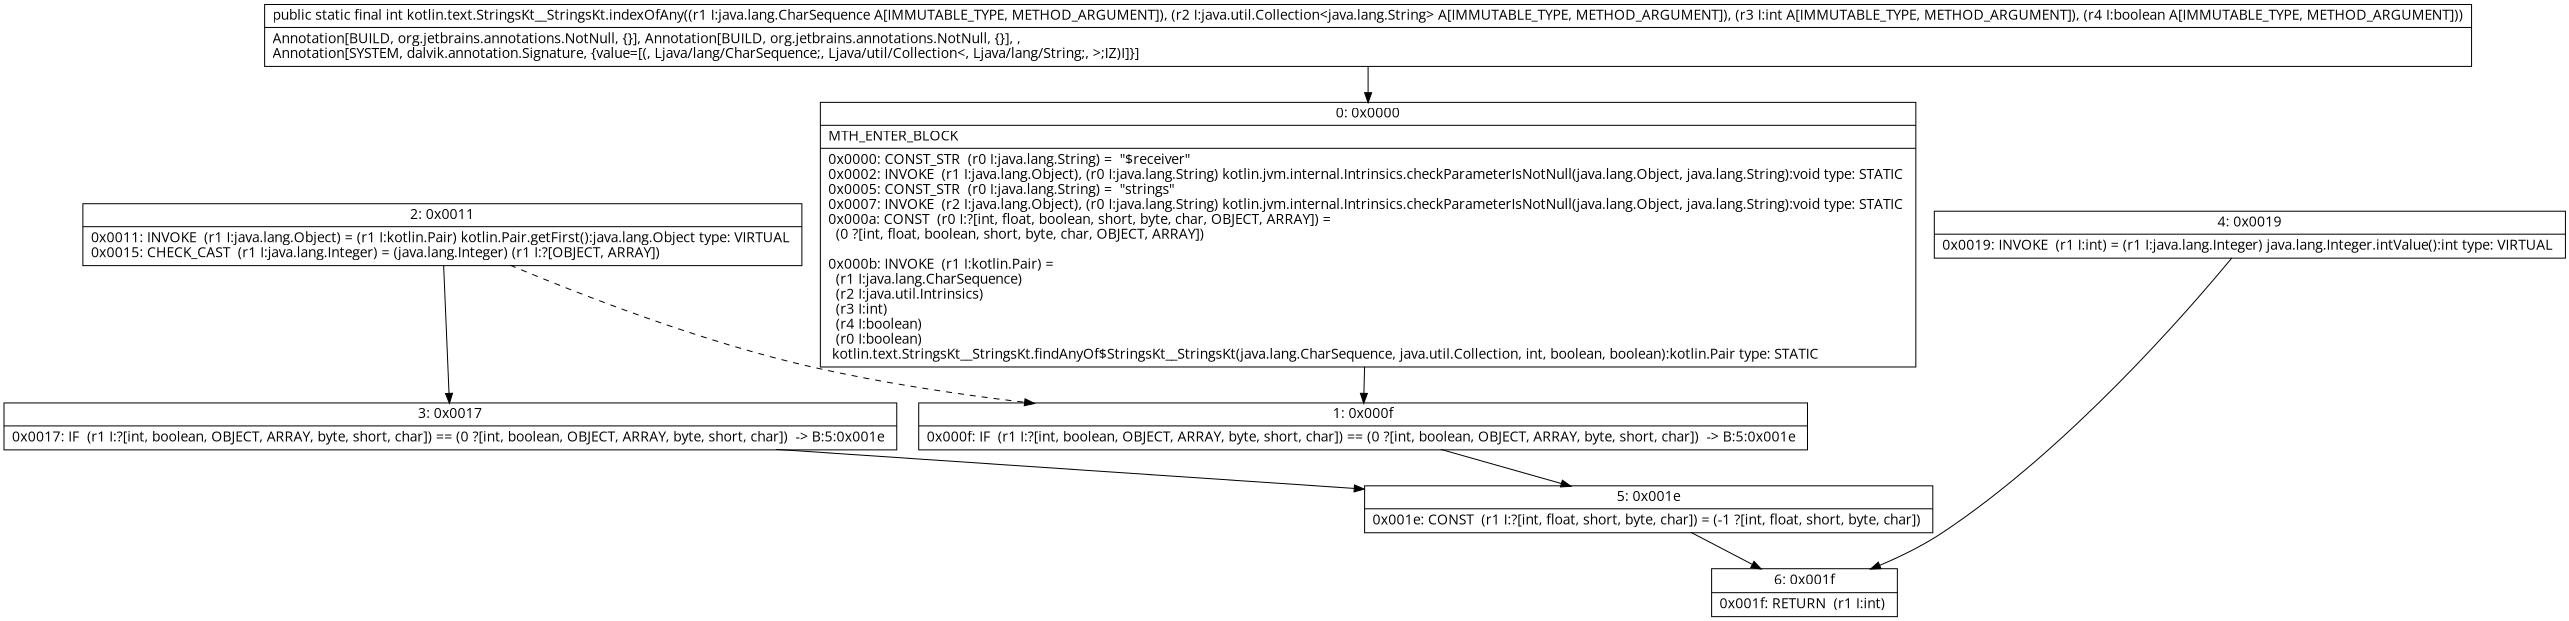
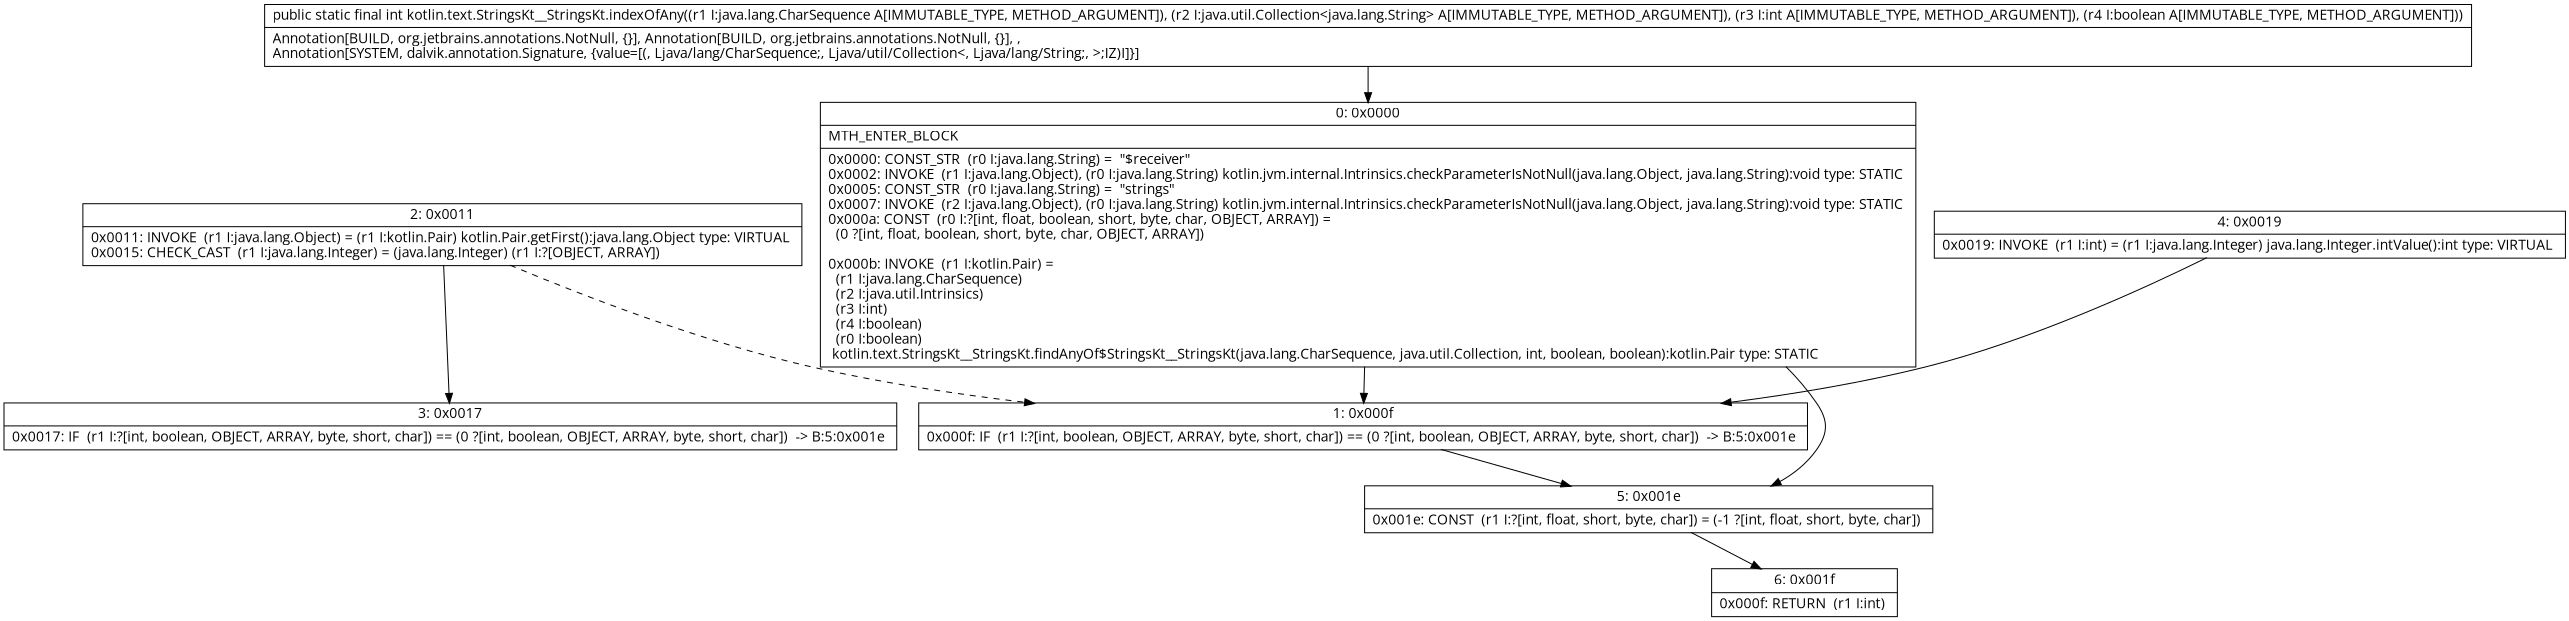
(2071, 429) -> (1976, 353)
(1065, 469) -> (1825, 427)
(1804, 604) -> (1804, 604)
